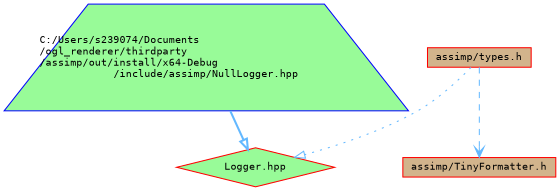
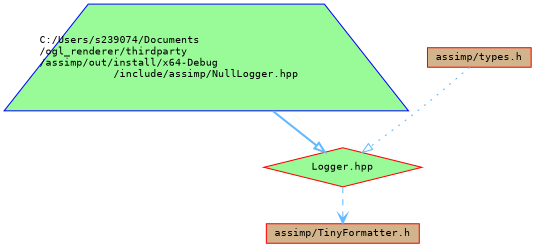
(479, 107) -> (343, 200)
